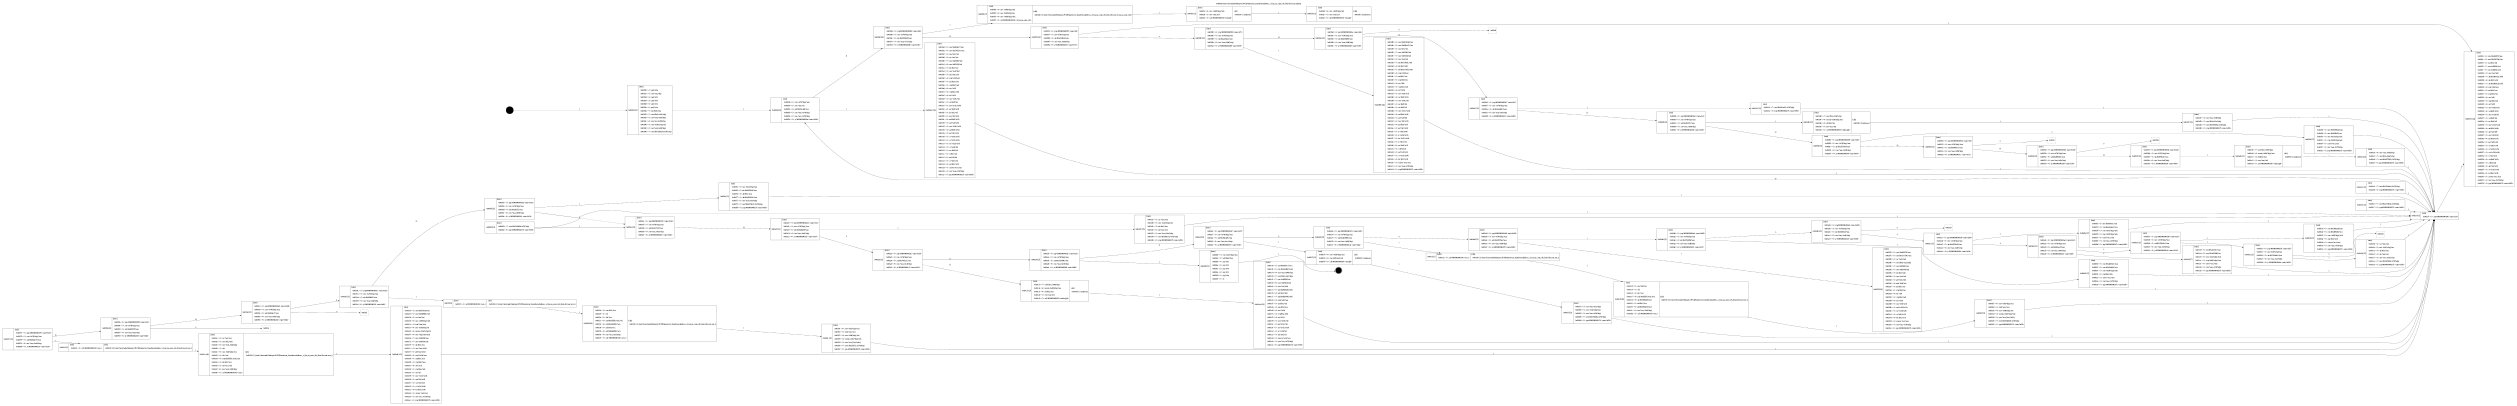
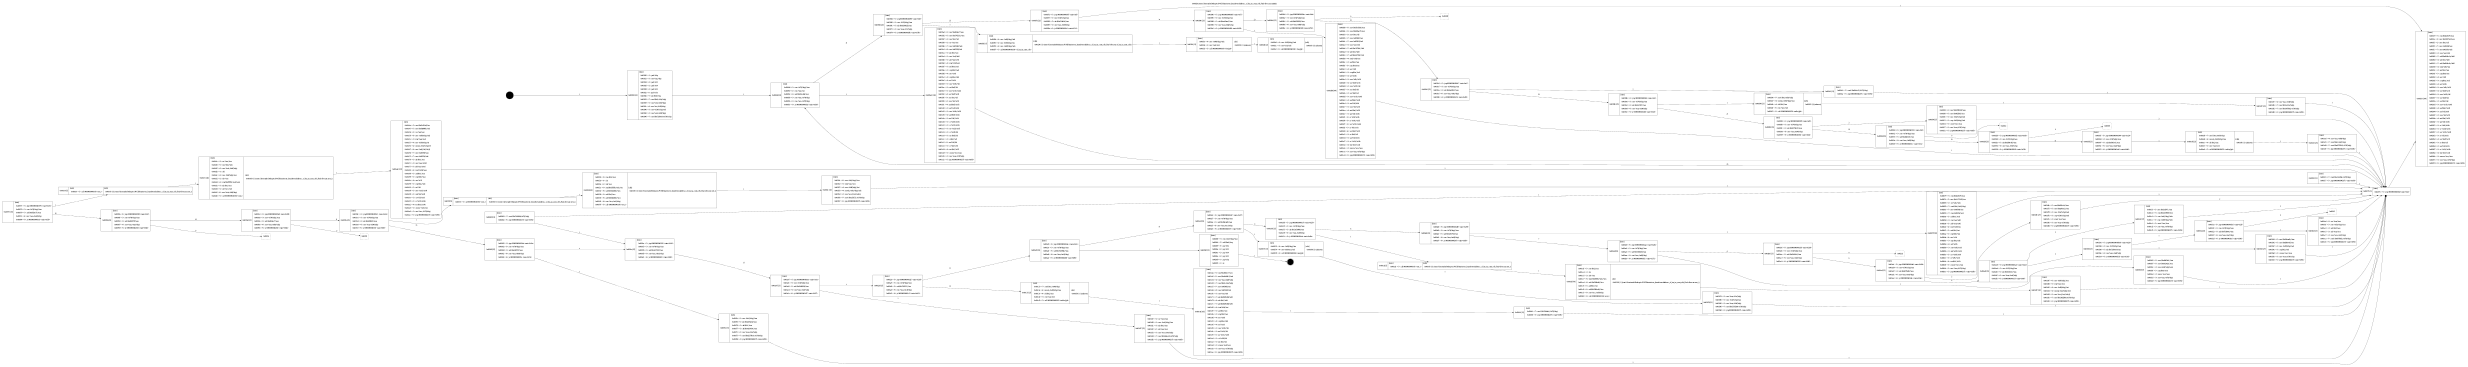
(1914, 342) -> (1378, 312)
